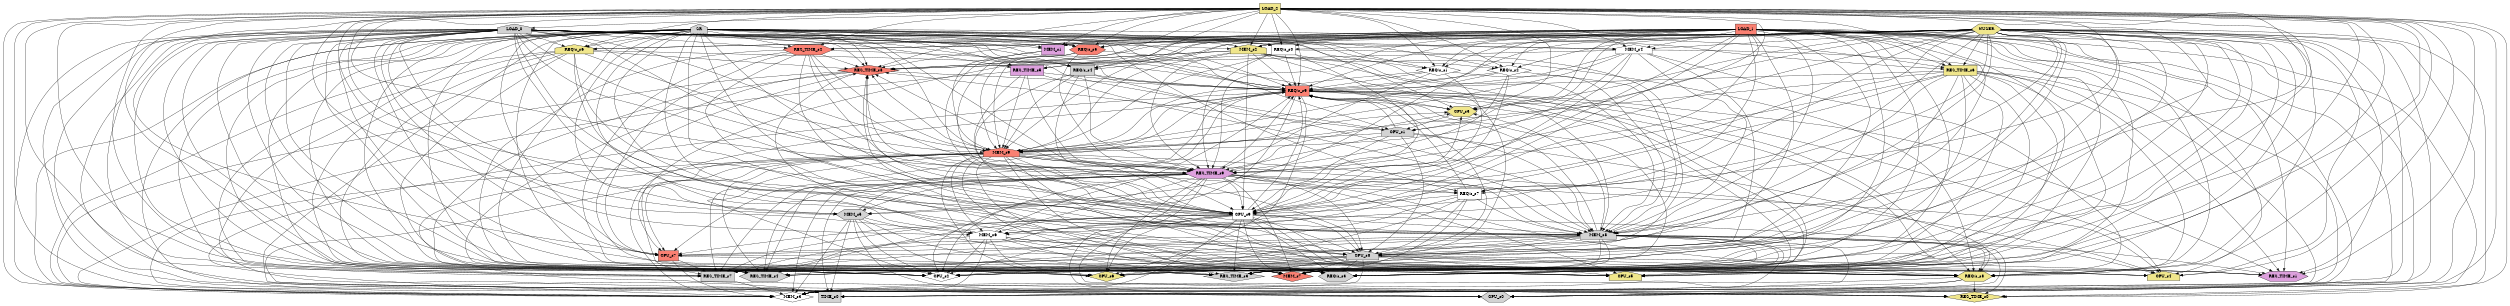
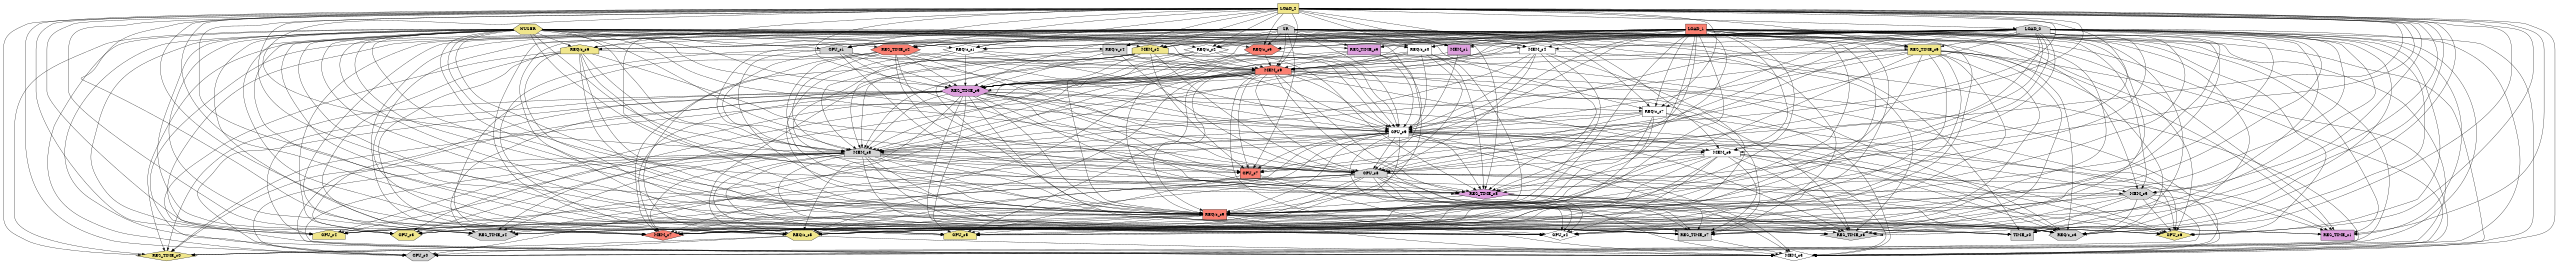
none -> (1389, 48)
(868, 70) -> (1483, 194)
(1439, 119) -> (721, 42)
none -> (1547, 163)
(1146, 216) -> none
(2283, 276) -> (2338, 235)
(1403, 291) -> none
